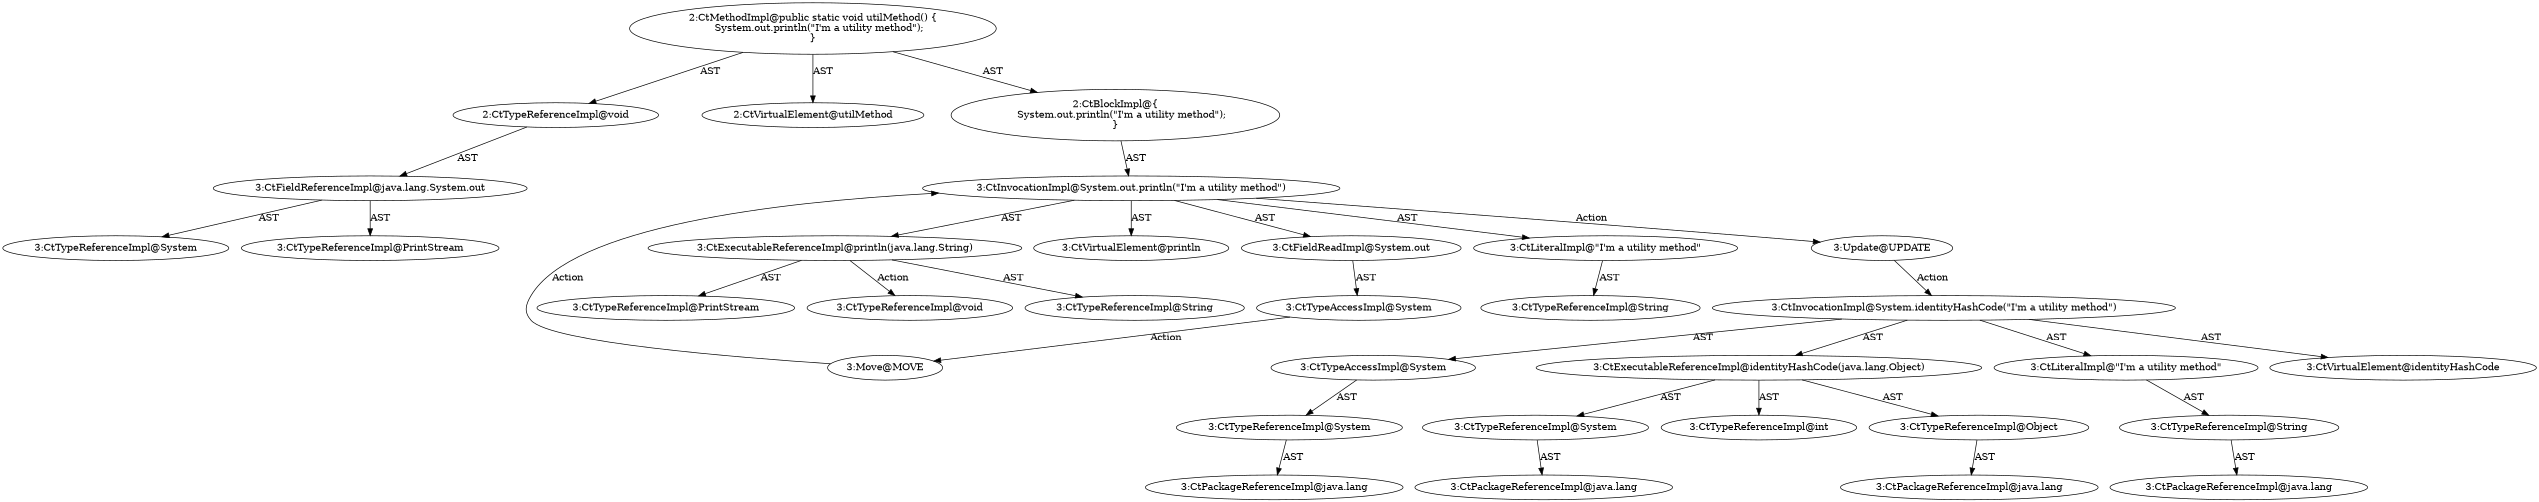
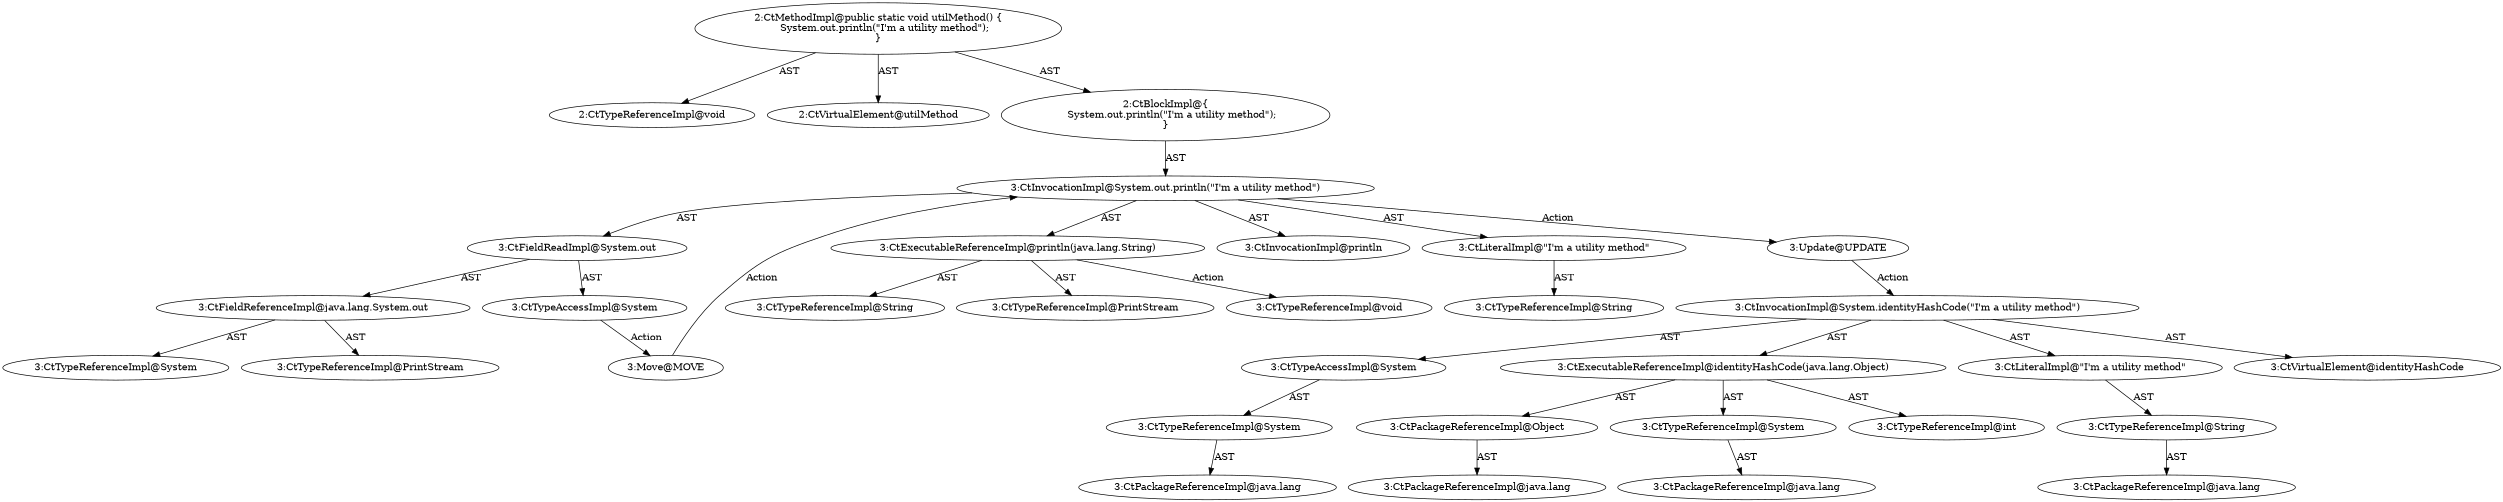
(467, 150) -> (450, 277)
(1131, 248) -> (1313, 248)
(1979, 428) -> (1477, 428)
